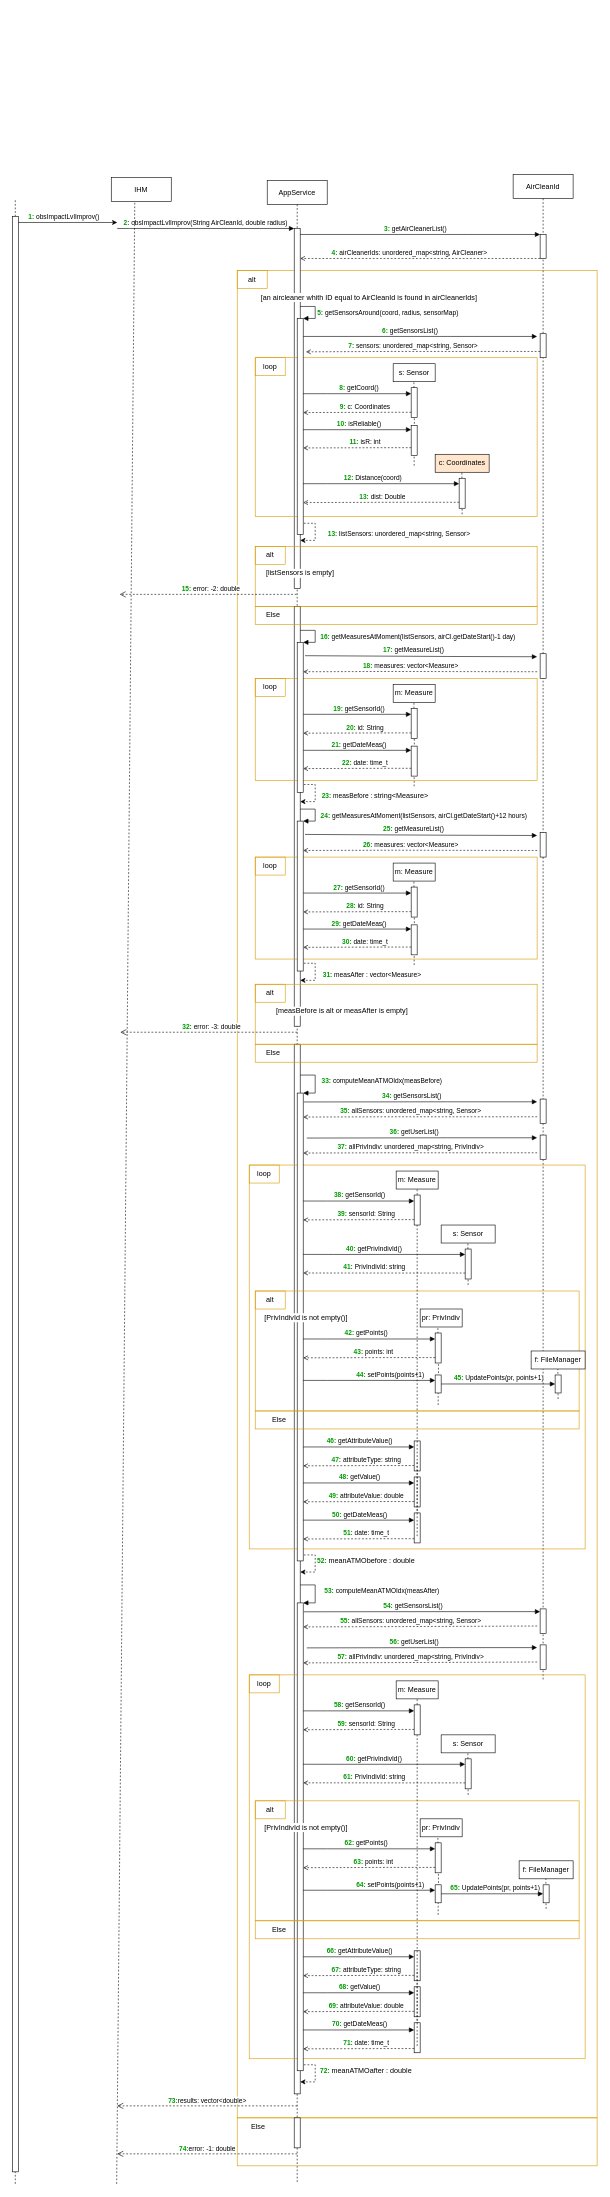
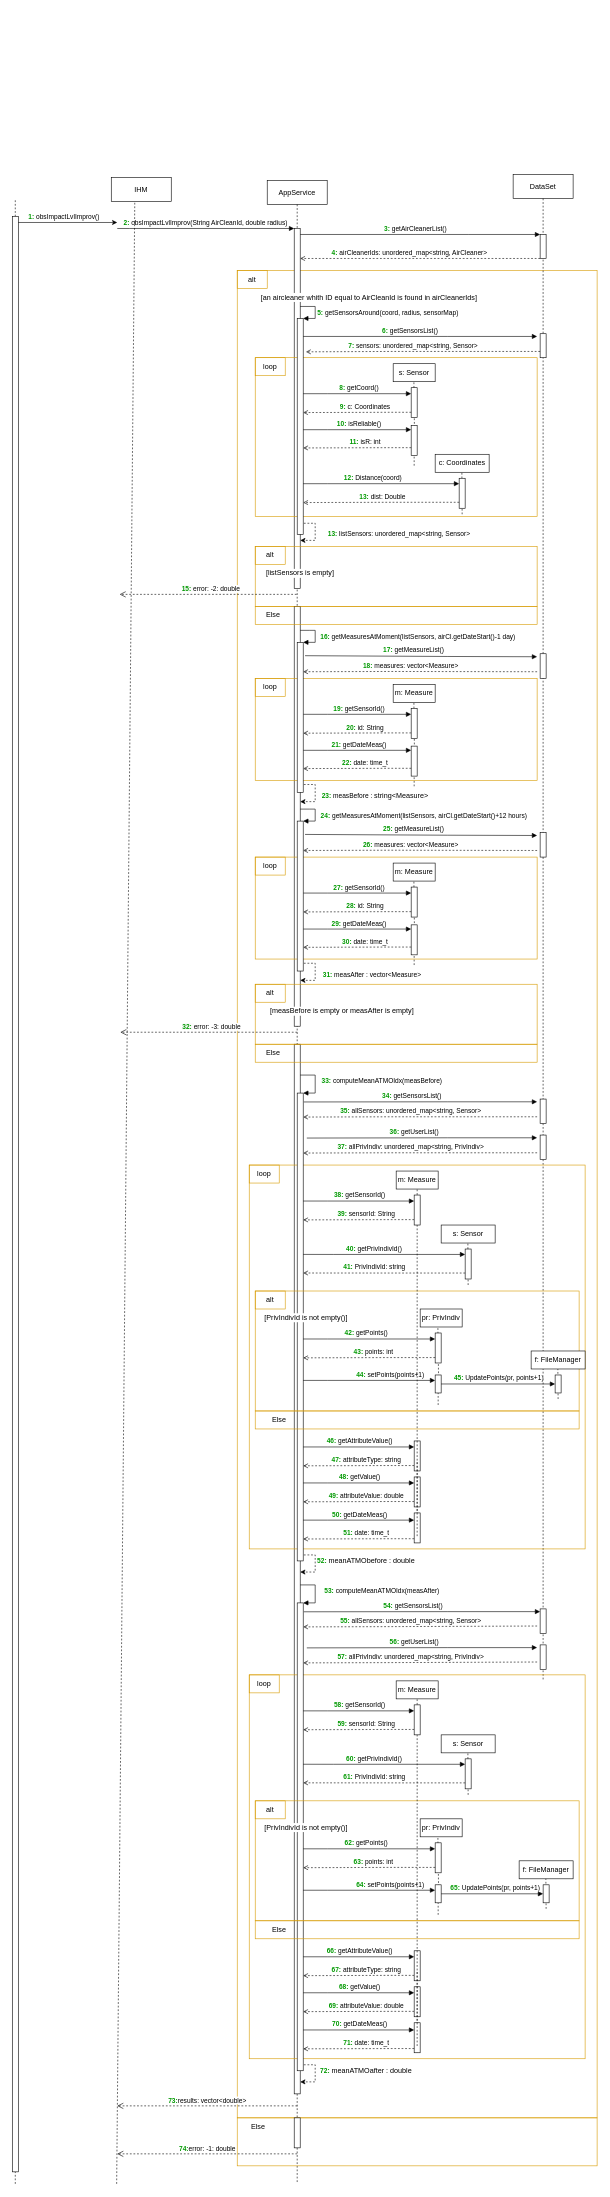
(543, 186) -> (543, 186)
(462, 463) -> (462, 463)
(342, 1011) -> (342, 1011)
